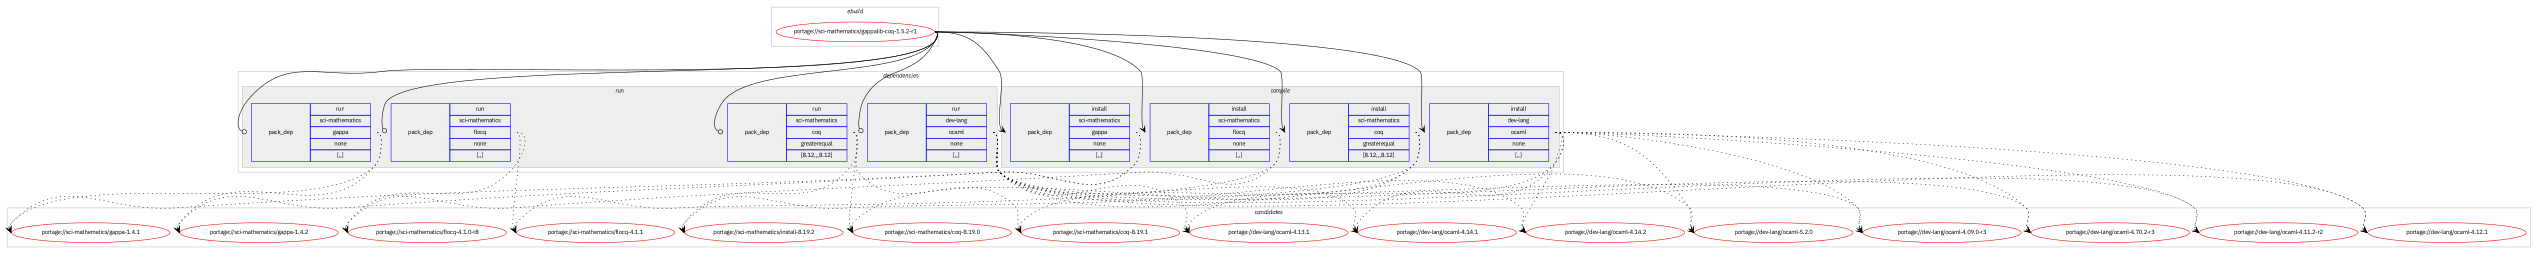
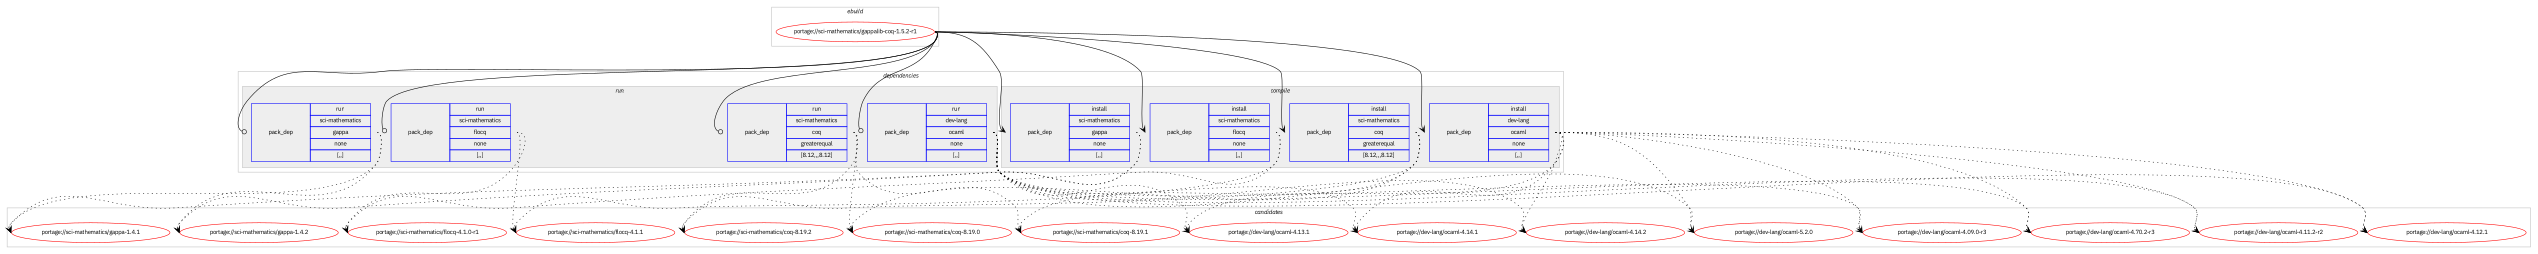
(427, 233) -> (427, 233)
(764, 233) -> (764, 233)
